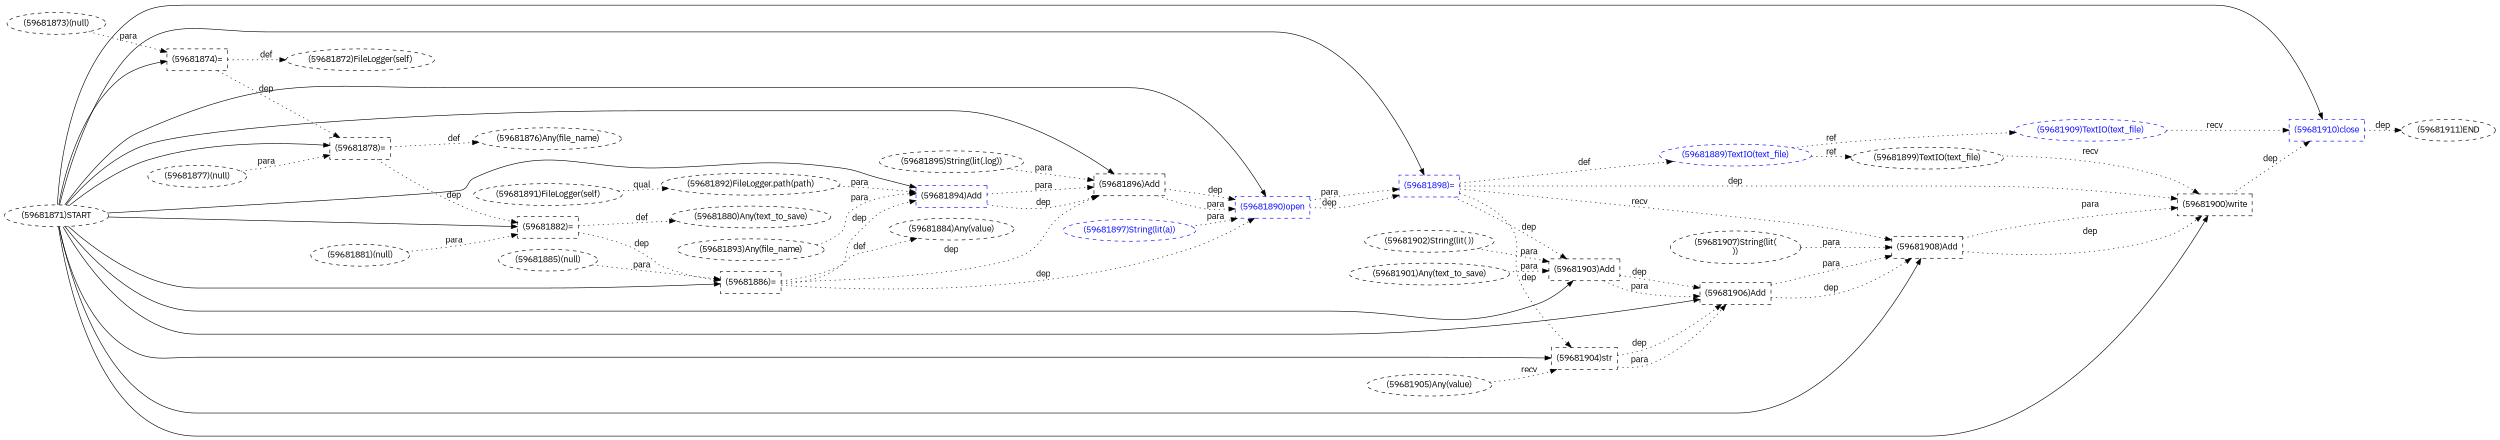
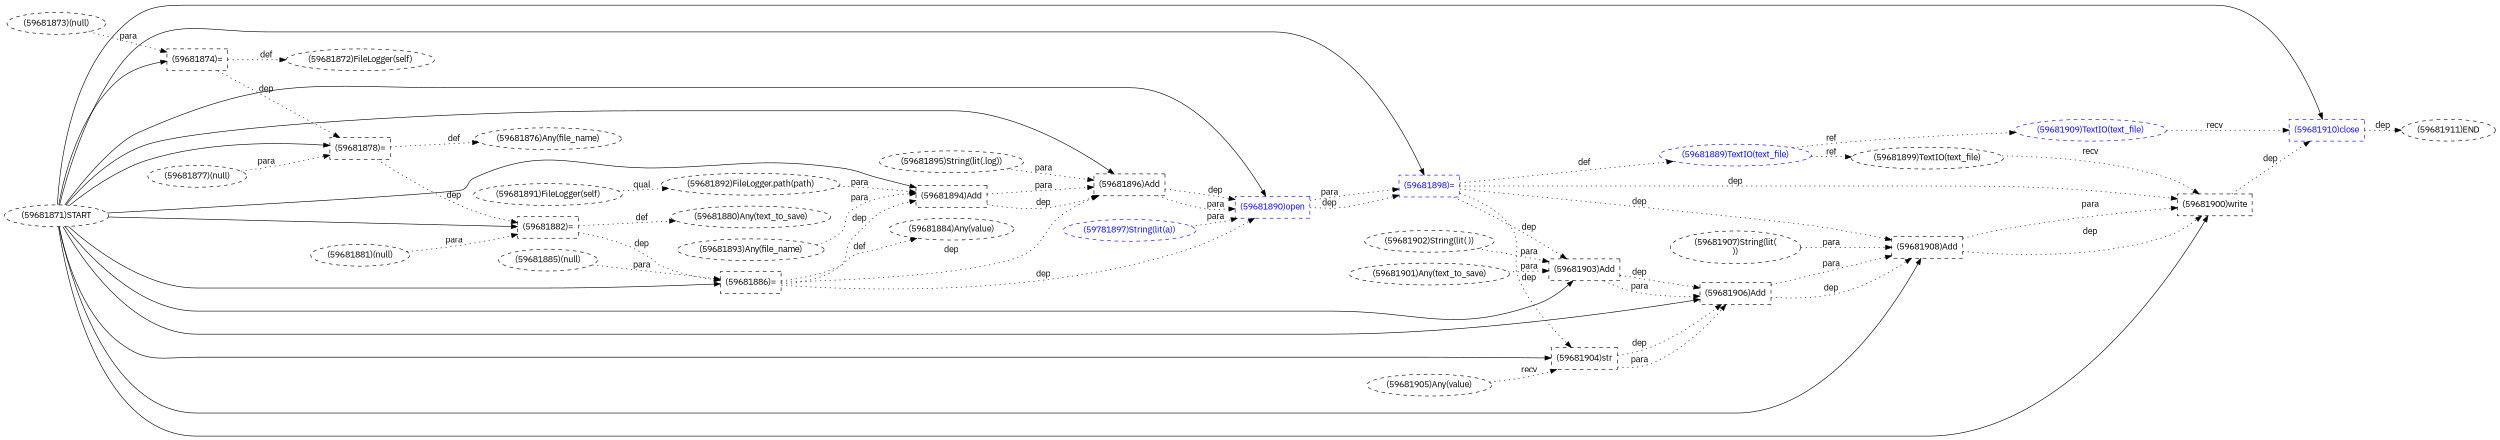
(952, 196) -> (952, 196)
(1640, 202) -> (1640, 202)
(1129, 230) -> (1129, 230)
